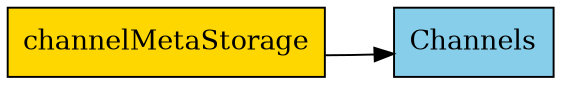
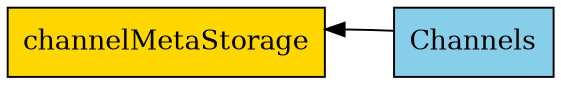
(350, 55) -> (369, 30)
